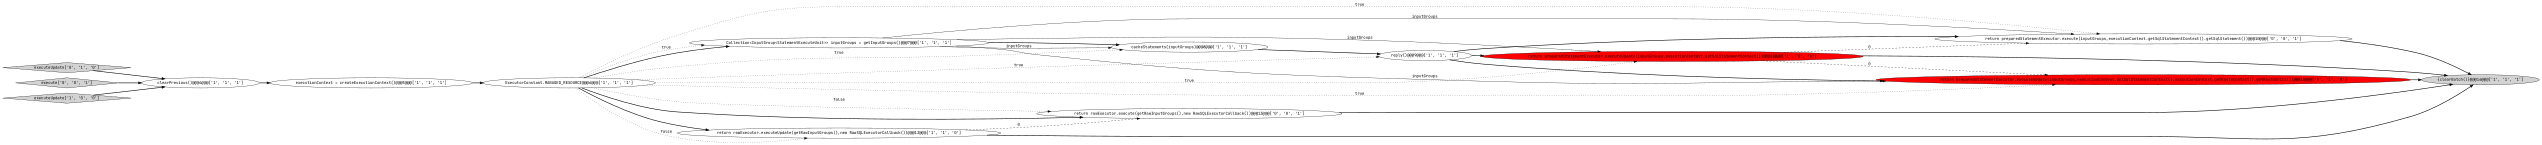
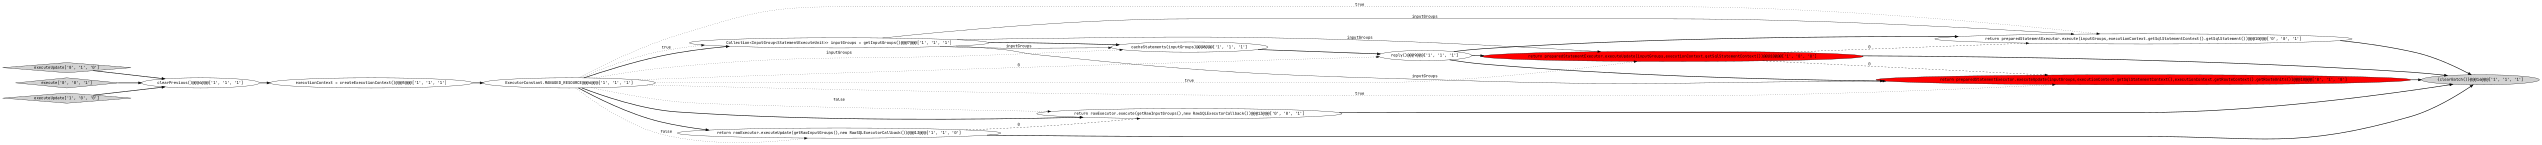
(839, 53) -> (839, 53)
(1019, 65) -> (1019, 65)
